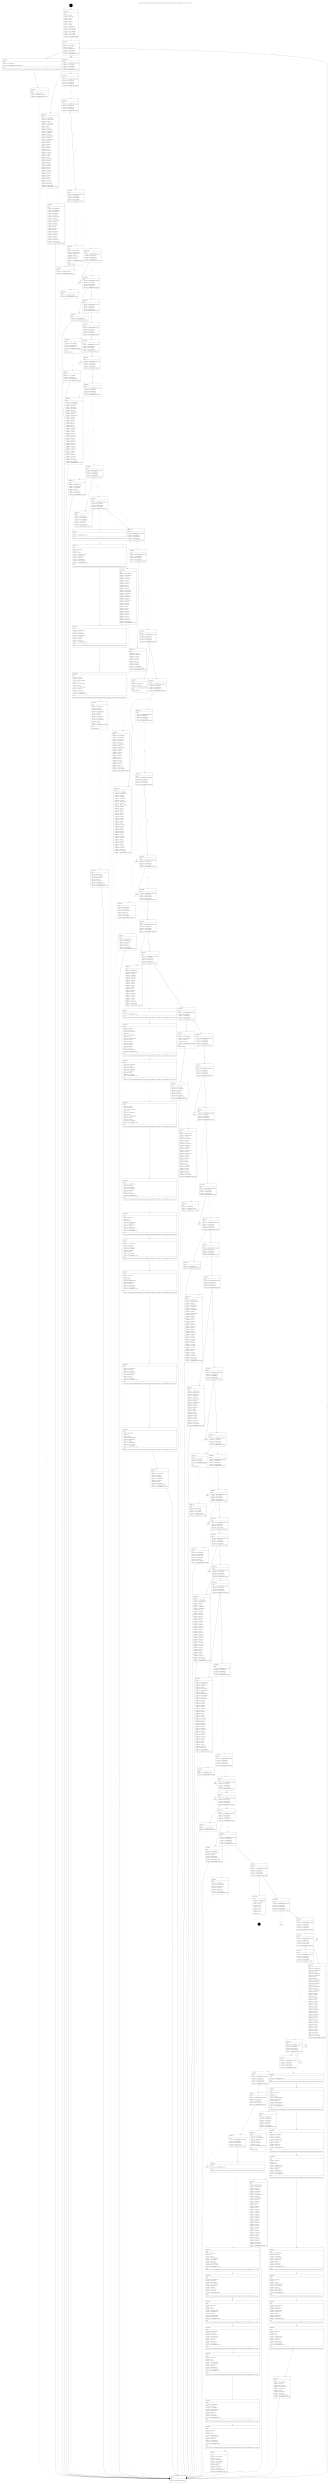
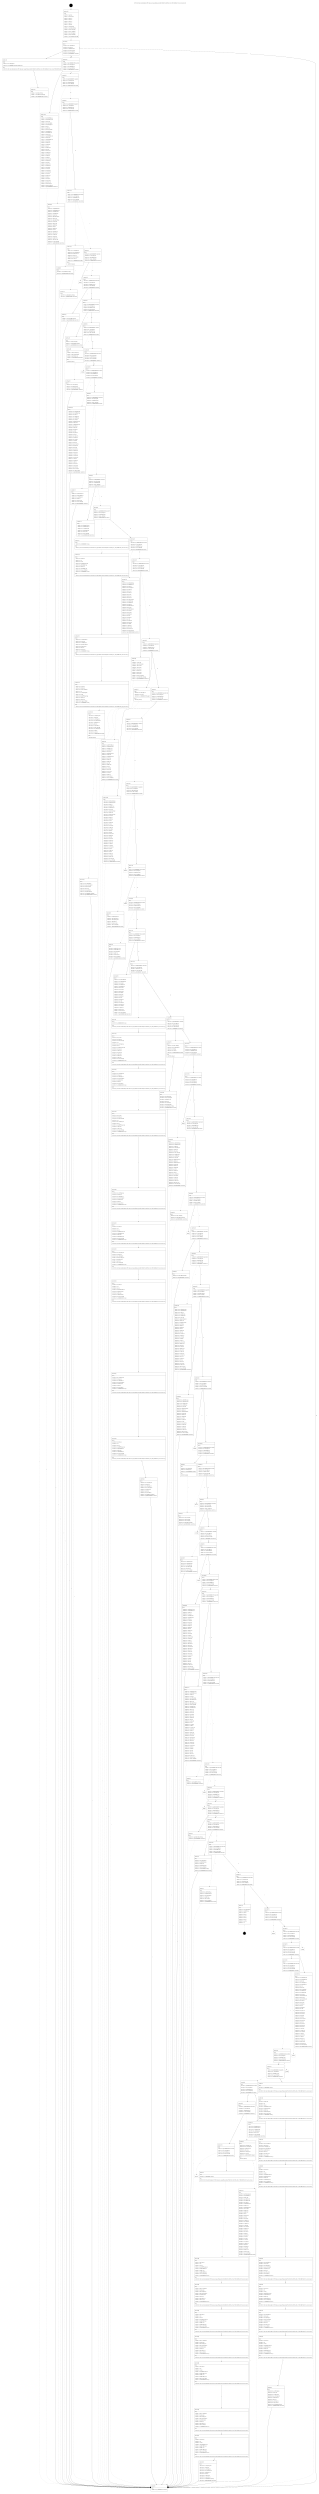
none -> (74, 342)
